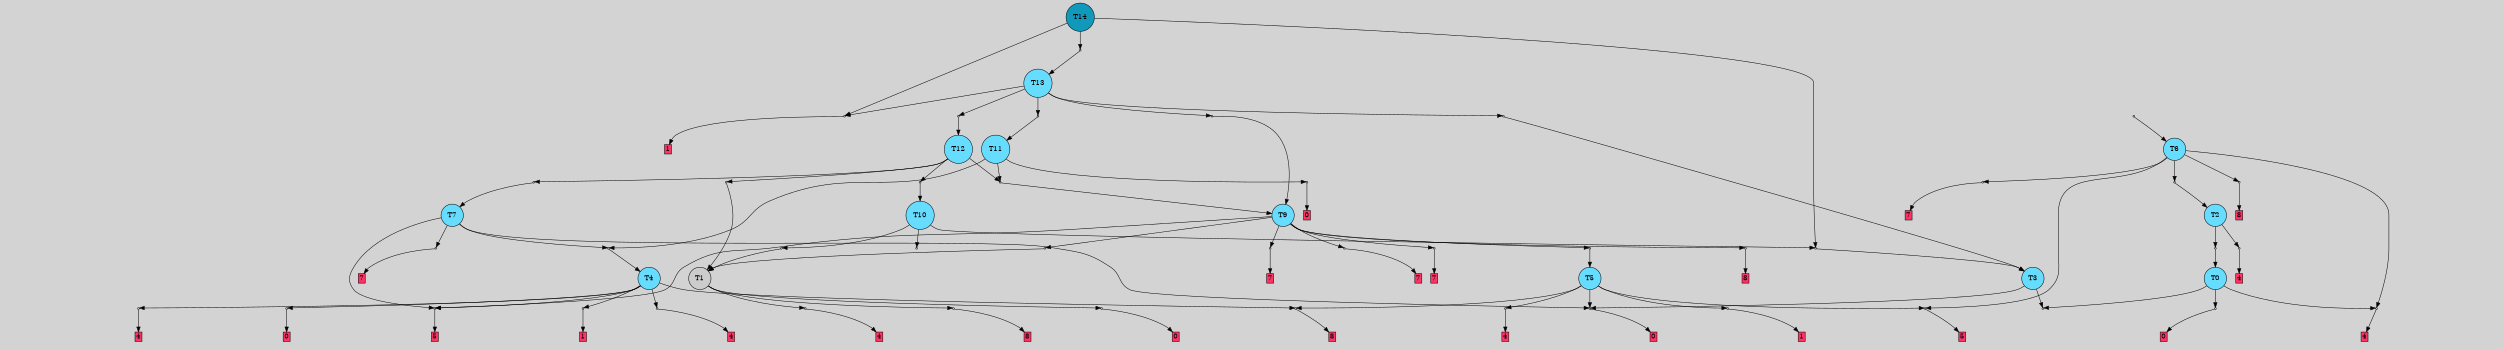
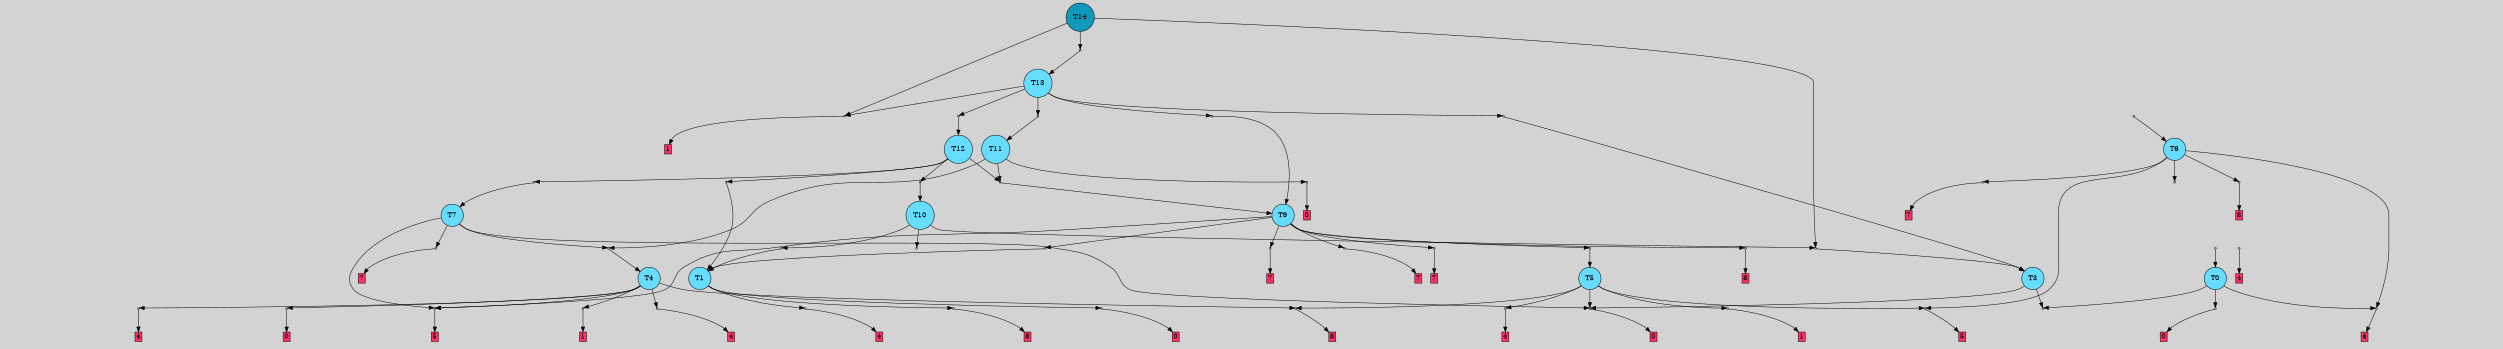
(2215, 215) -> none
(700, 278) -> (700, 278)
